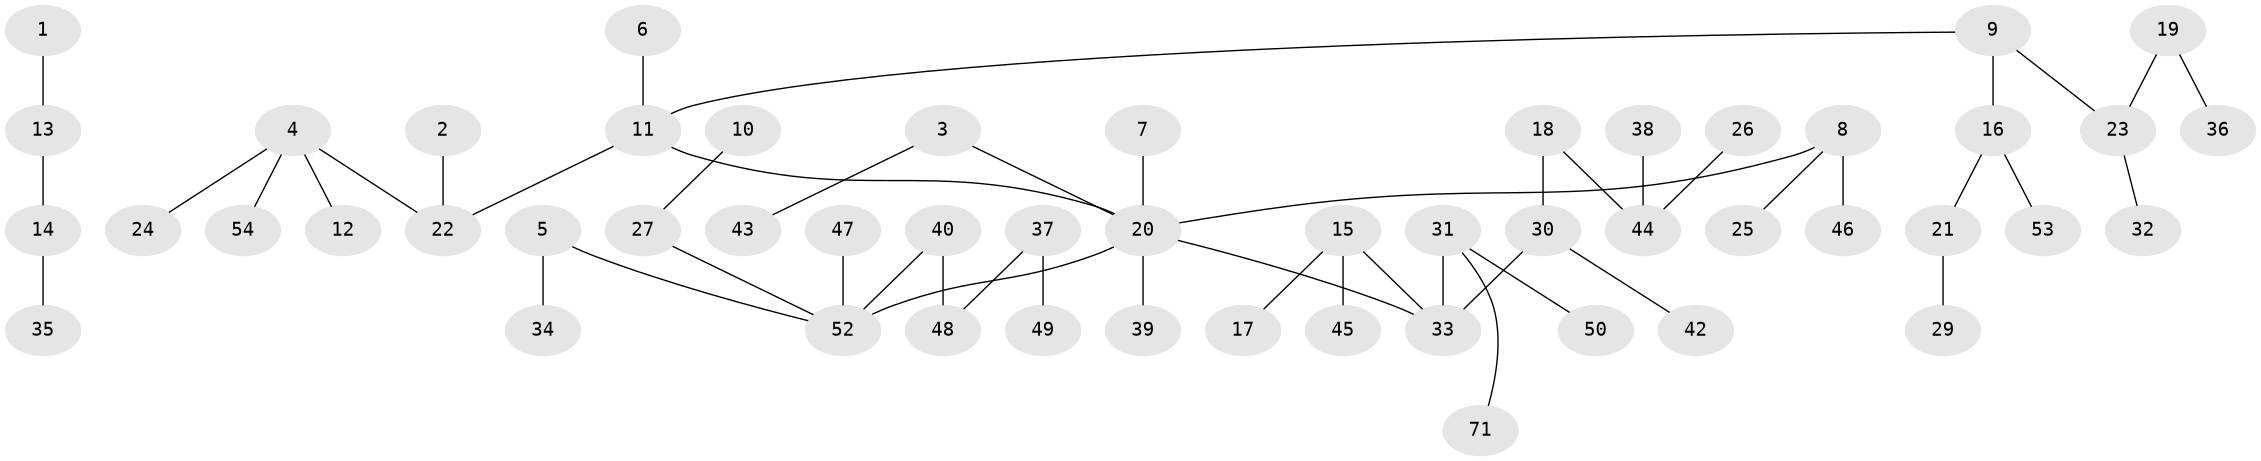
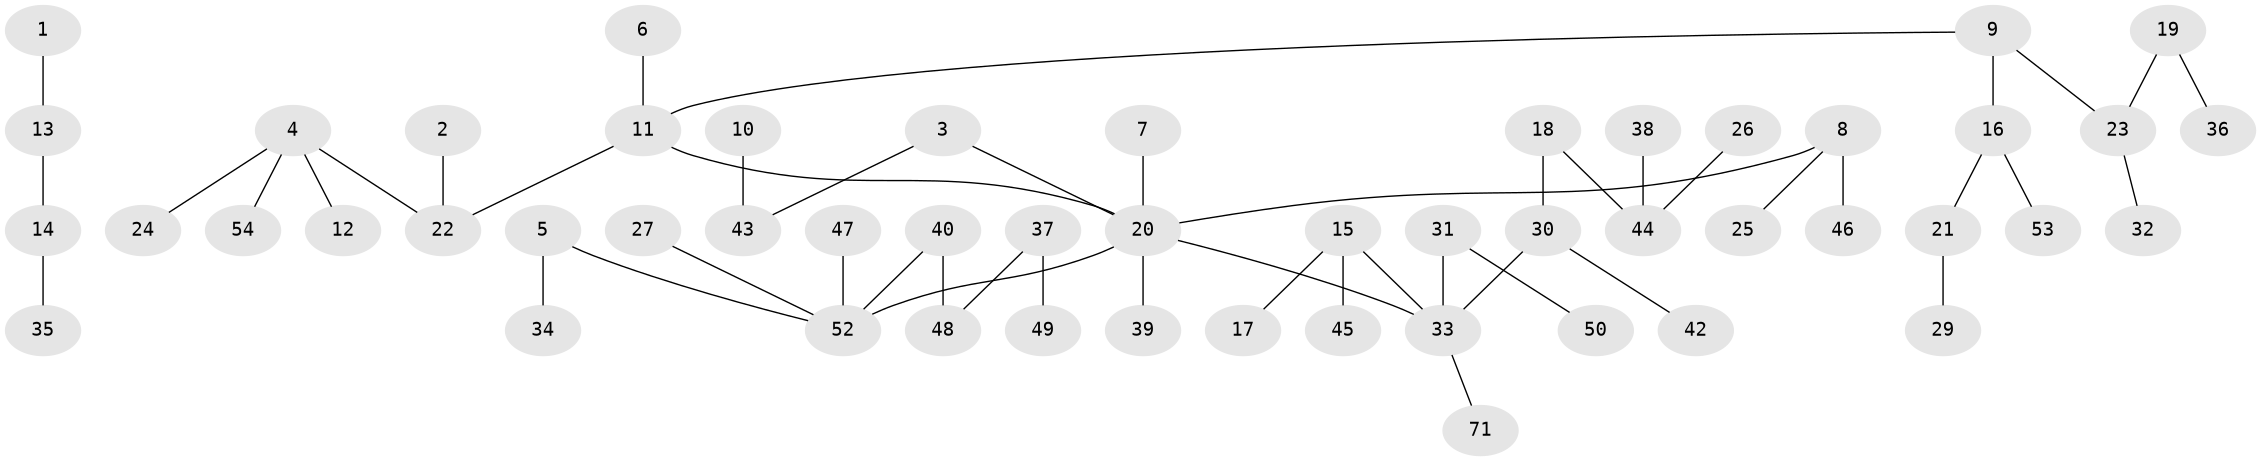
(693, 180) -> (743, 181)
(1497, 325) -> (1462, 380)
